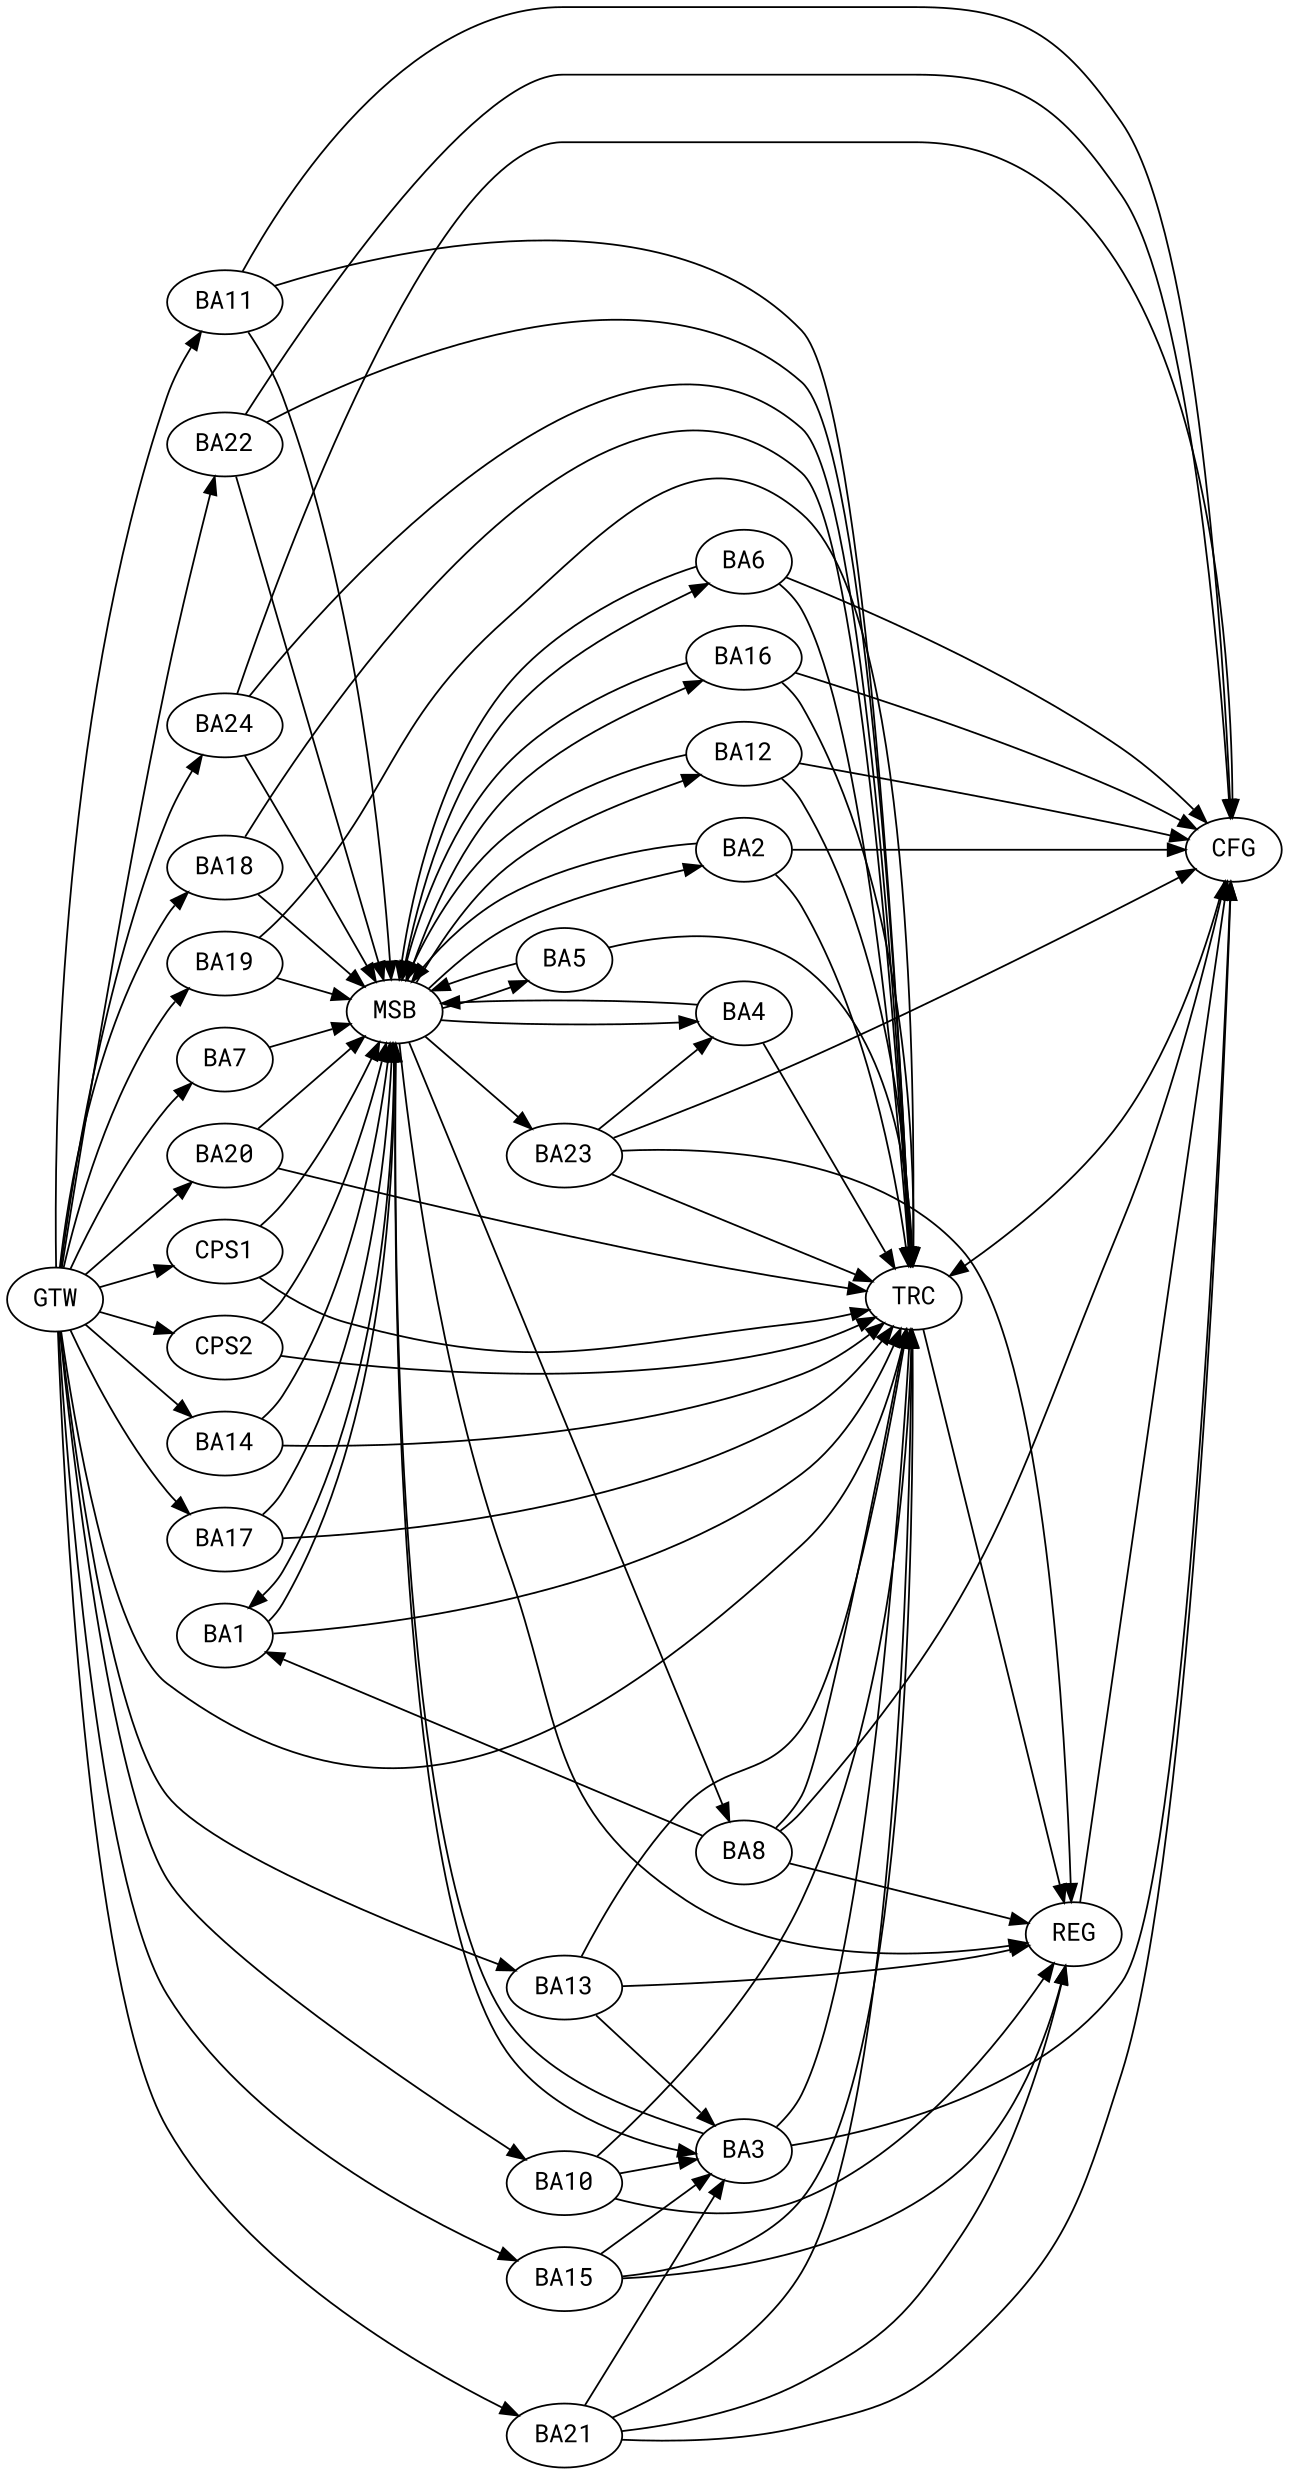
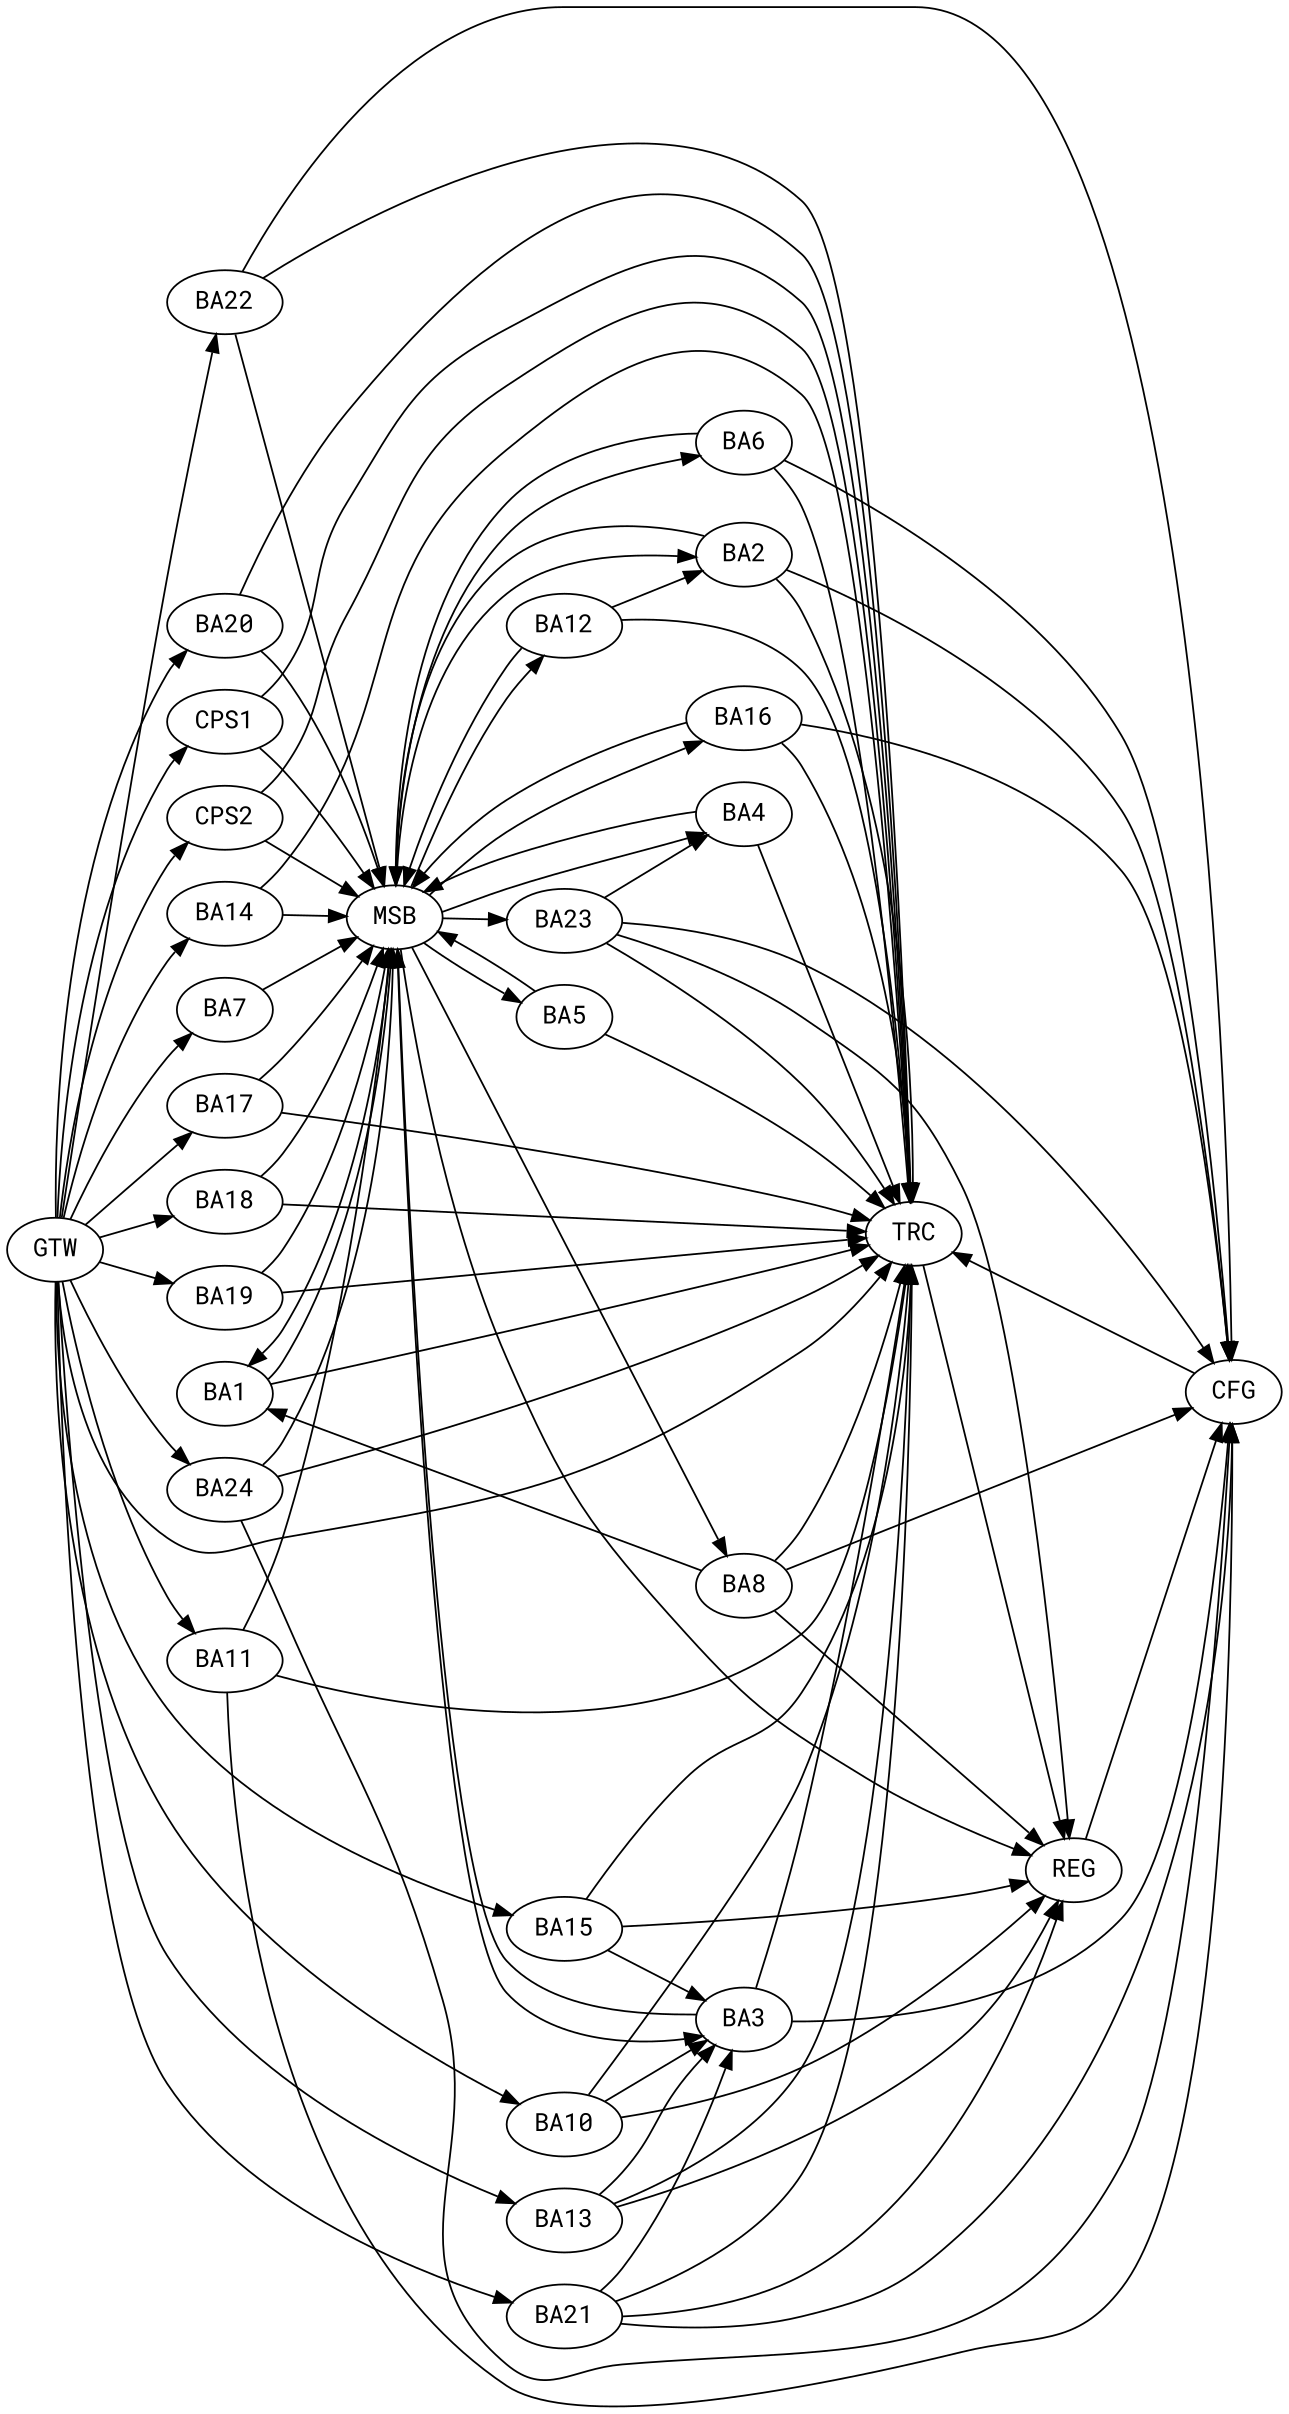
(985, 798) -> (649, 592)
